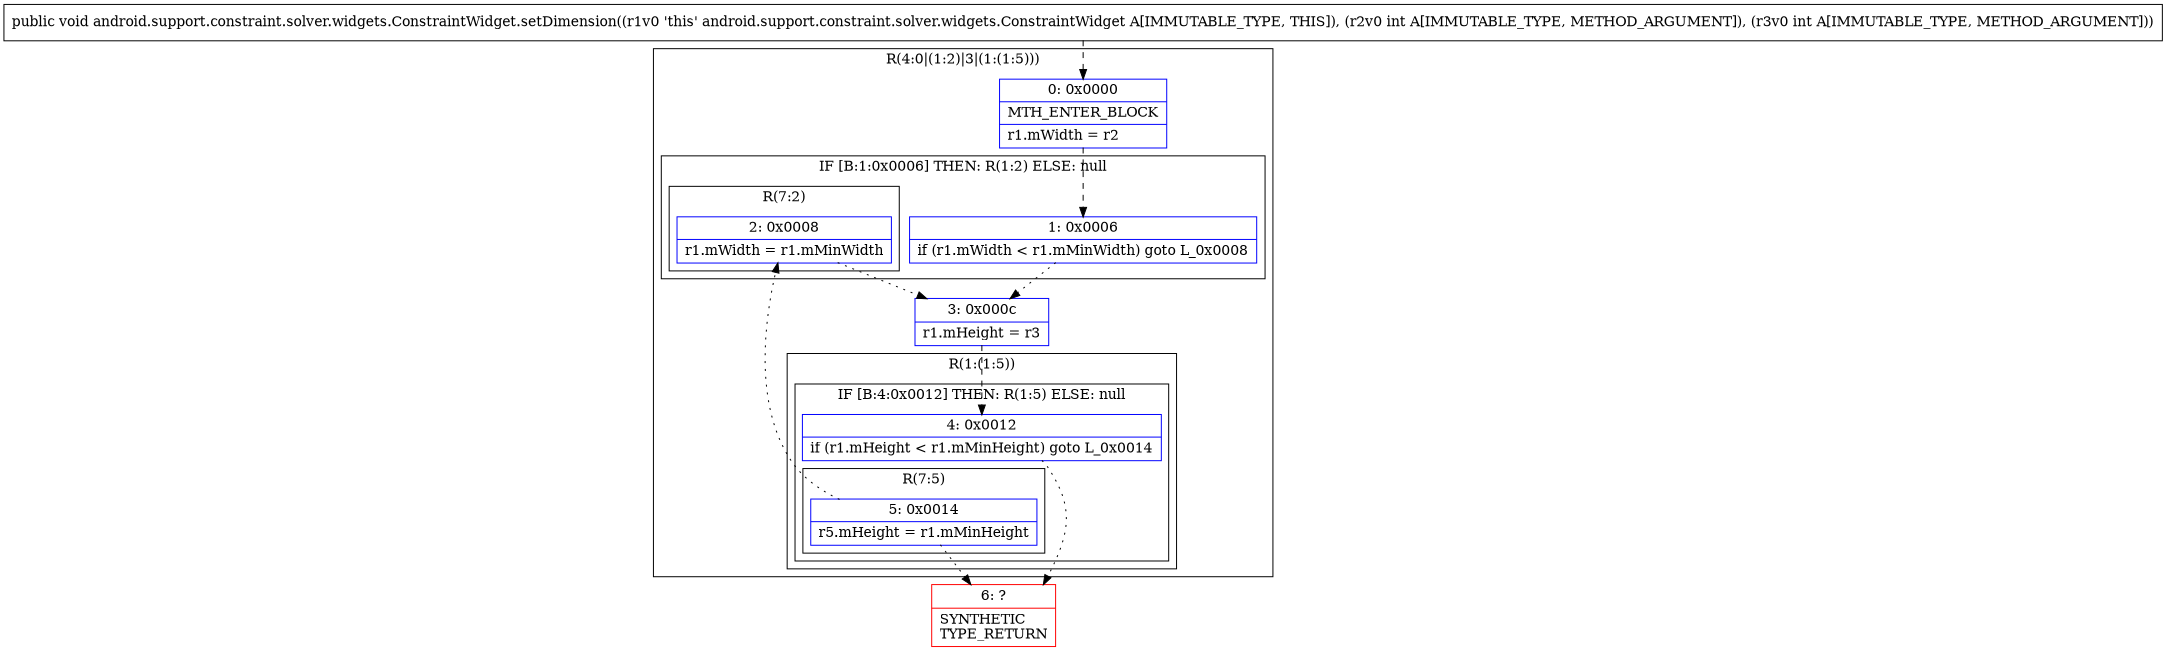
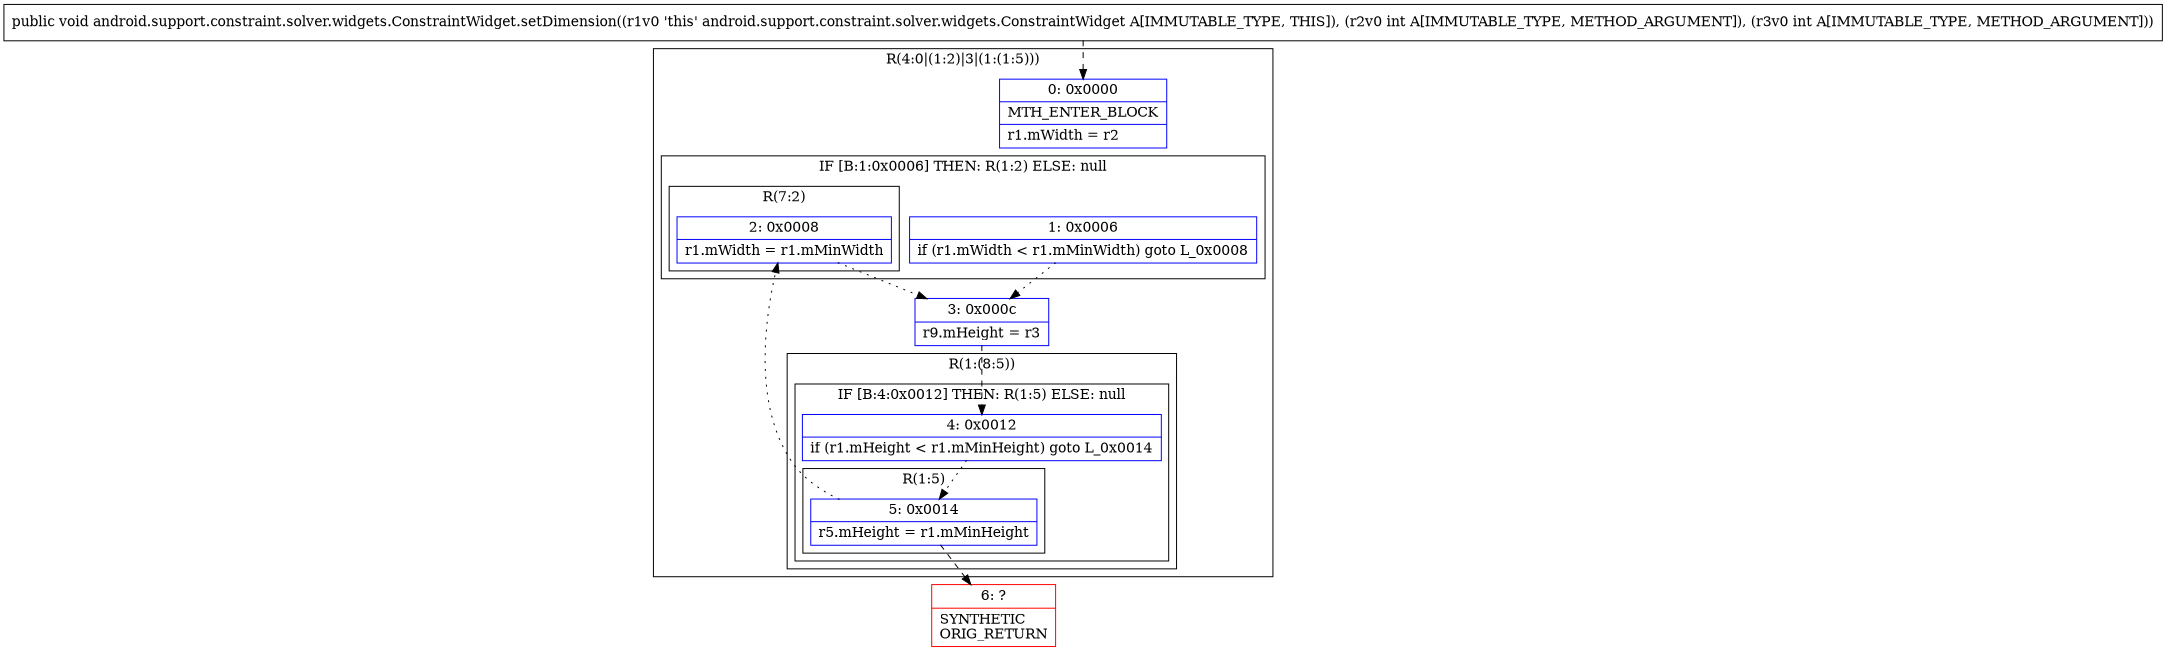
(1083, 177) -> none
(982, 333) -> (982, 333)
(982, 365) -> (982, 365)
(924, 480) -> (924, 480)
(1066, 517) -> (956, 476)
(953, 561) -> (953, 561)
(994, 634) -> (994, 634)
